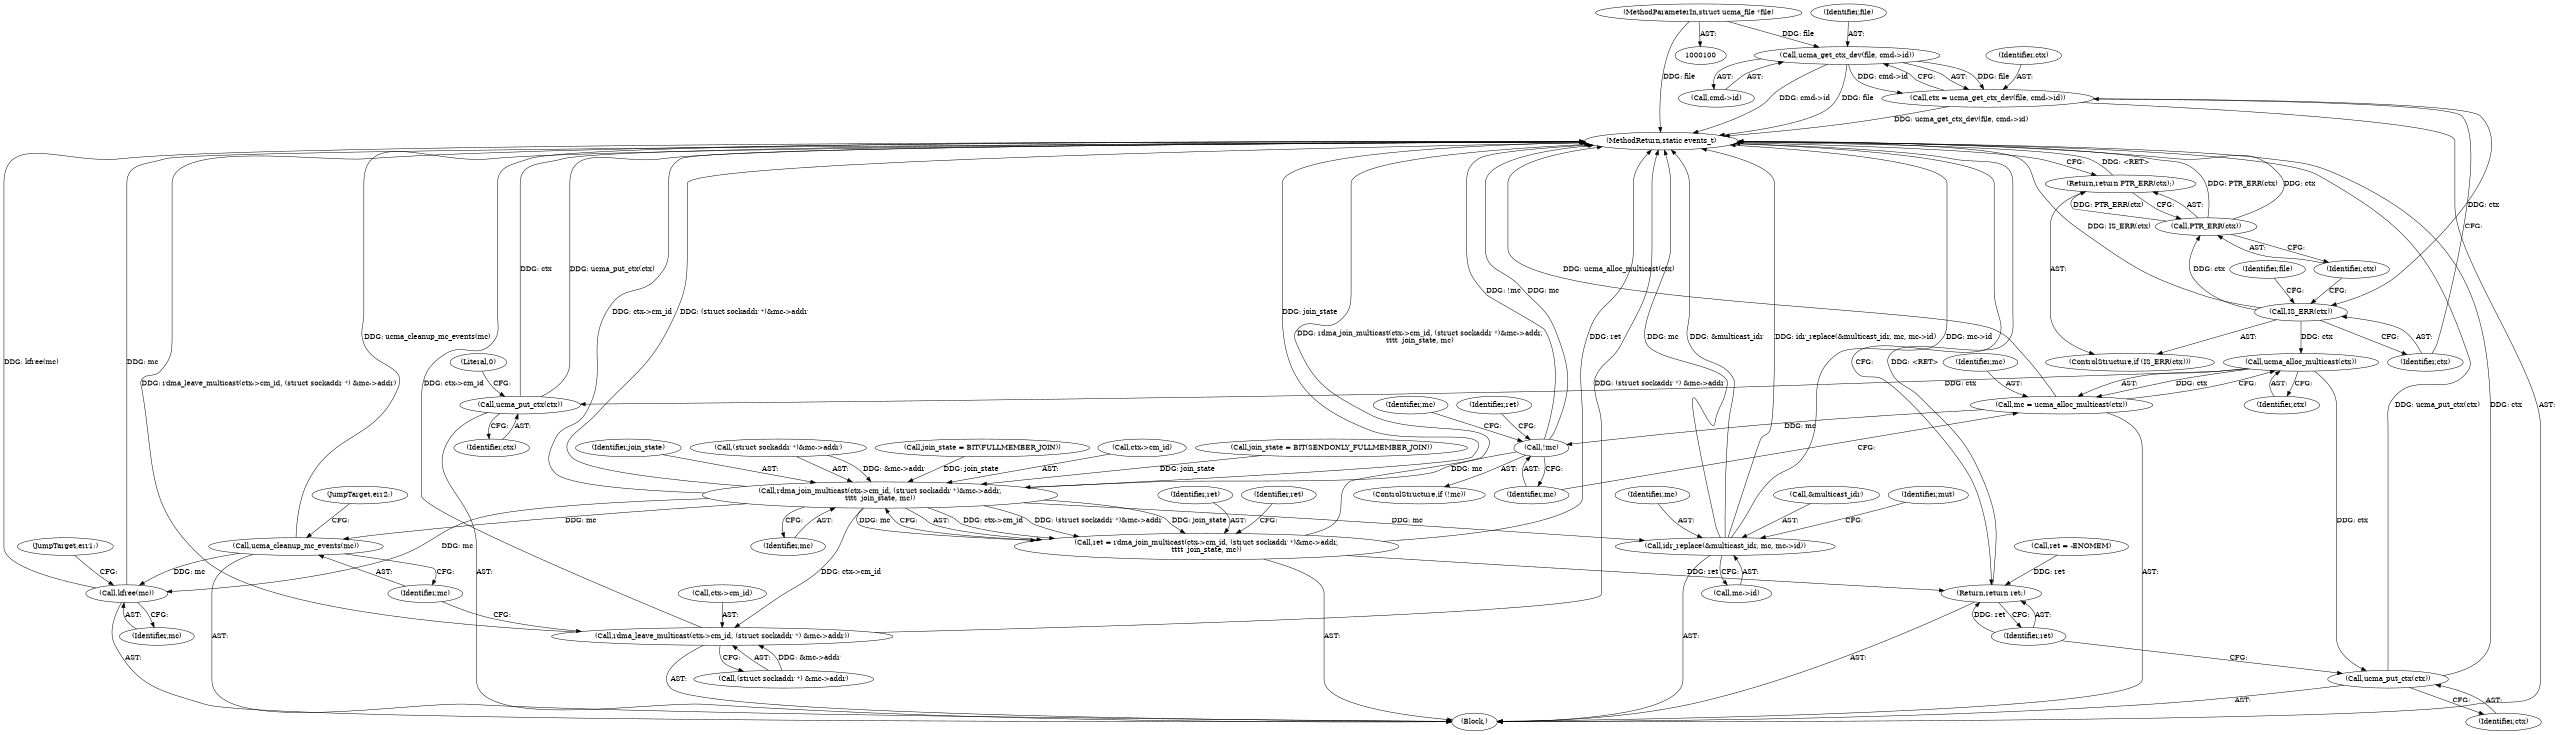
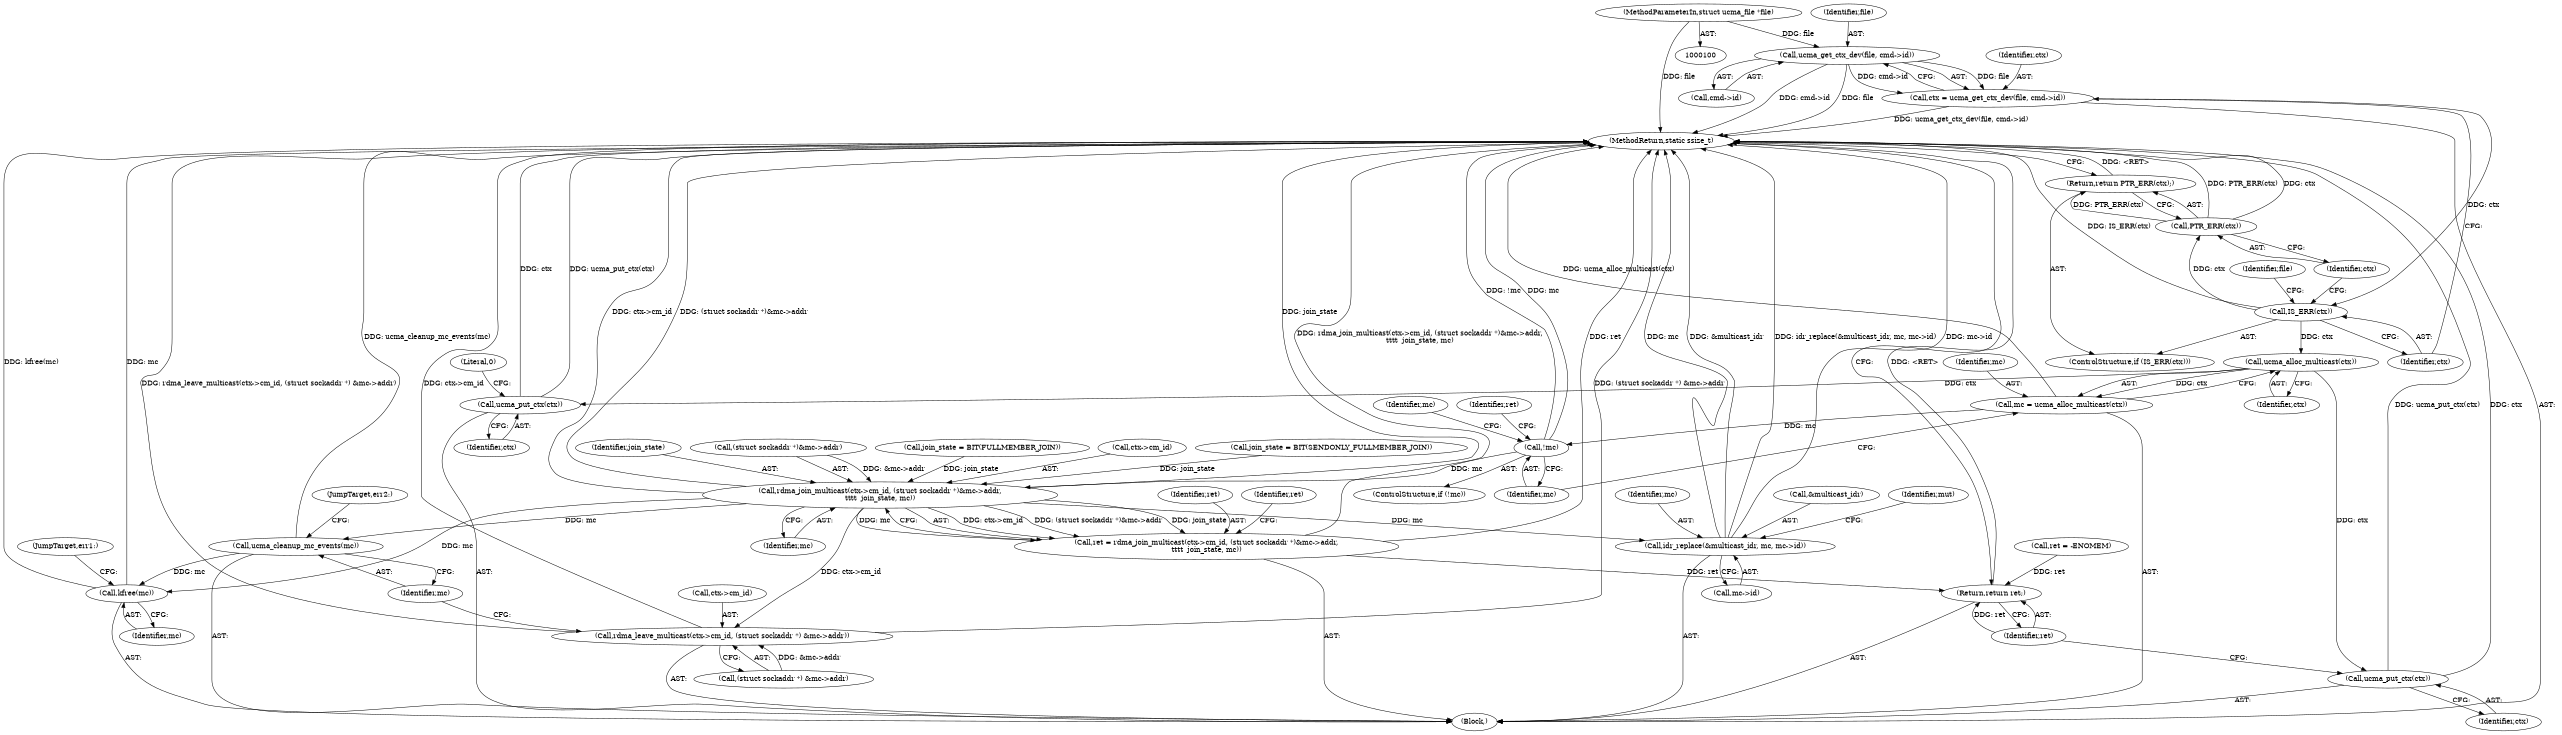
(1661, 141) -> (1661, 141)
